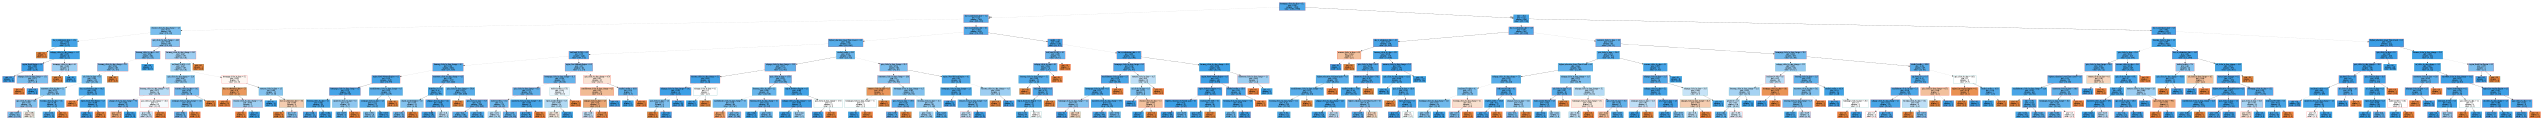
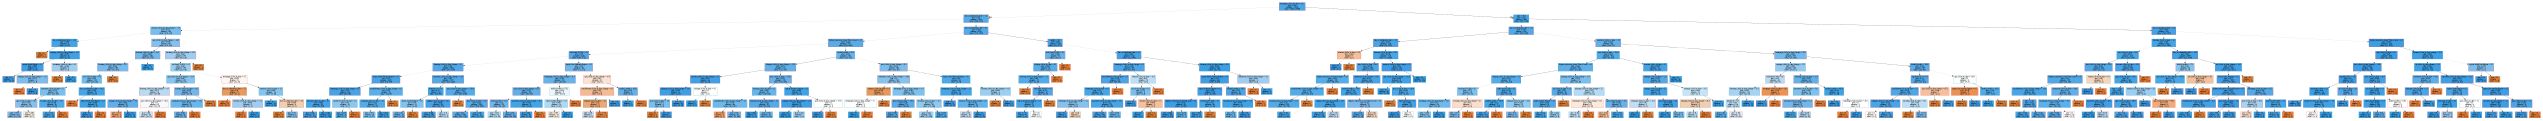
(2390, 67) -> none
(2026, 110) -> (2025, 109)
